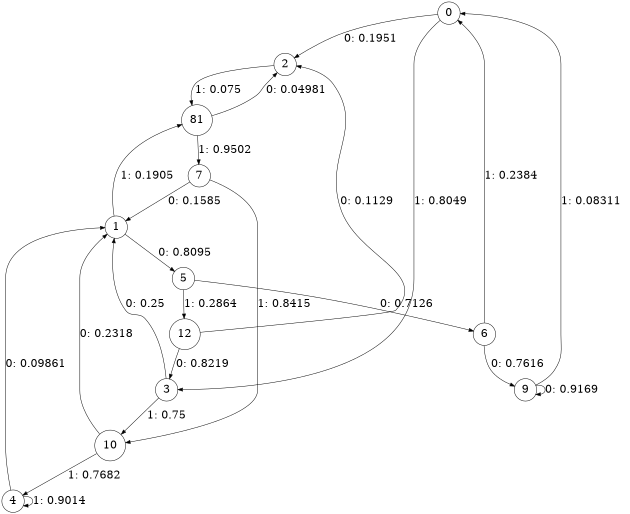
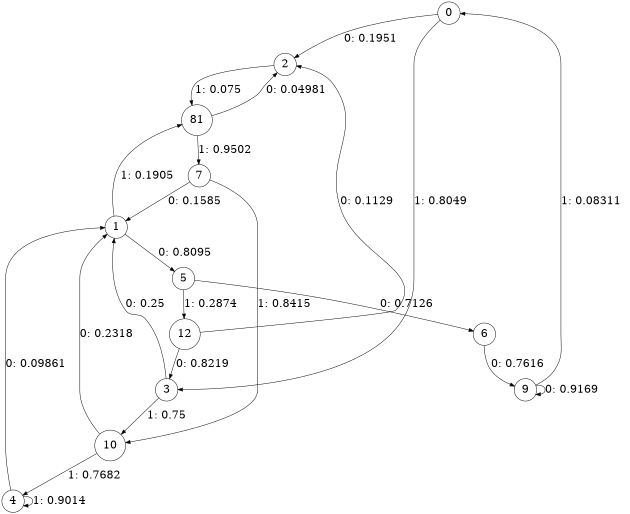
(484, 169) -> none
(216, 304) -> (216, 304)
